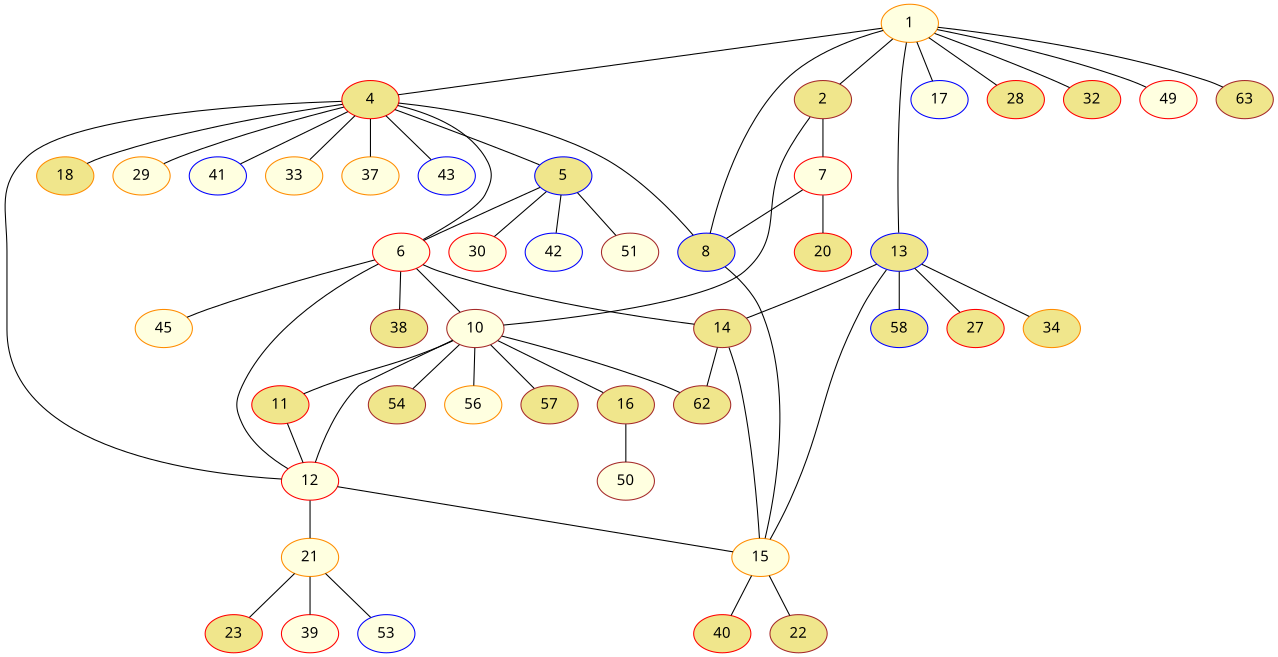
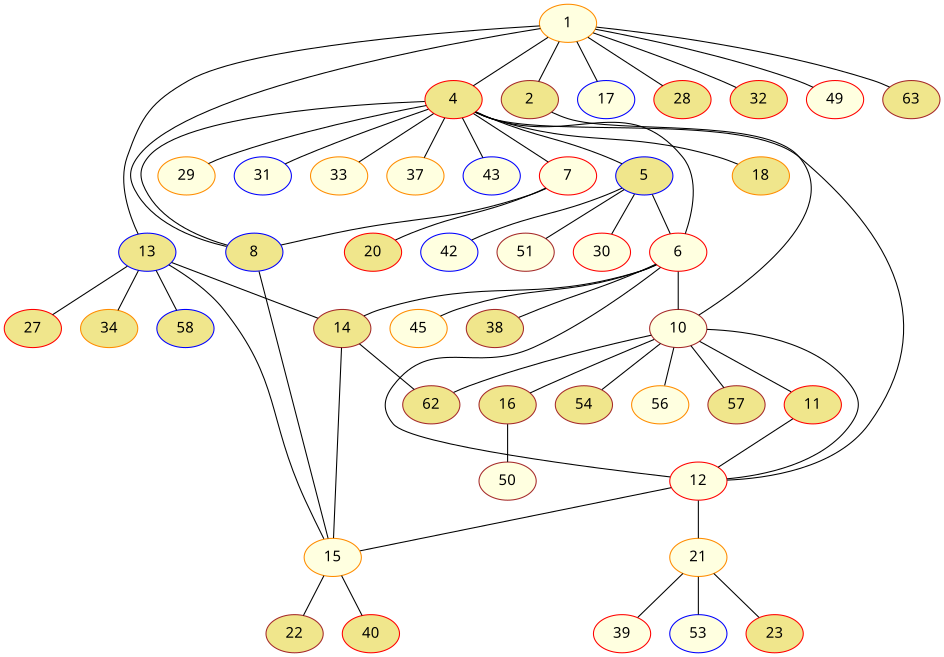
(823, 138) -> (511, 138)
(218, 176) -> (263, 176)
